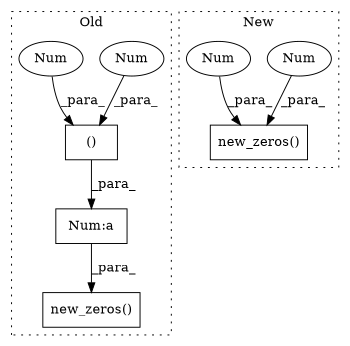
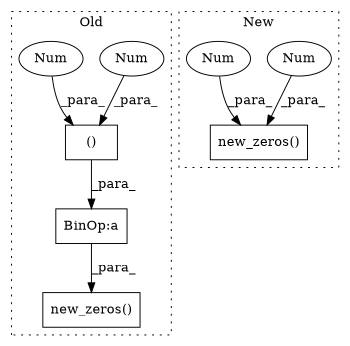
(91, 226) -> (91, 226)
